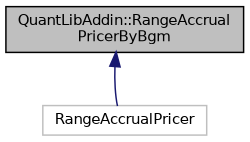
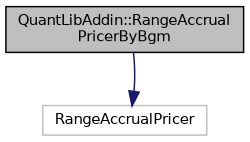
(115, 86) -> (135, 72)
